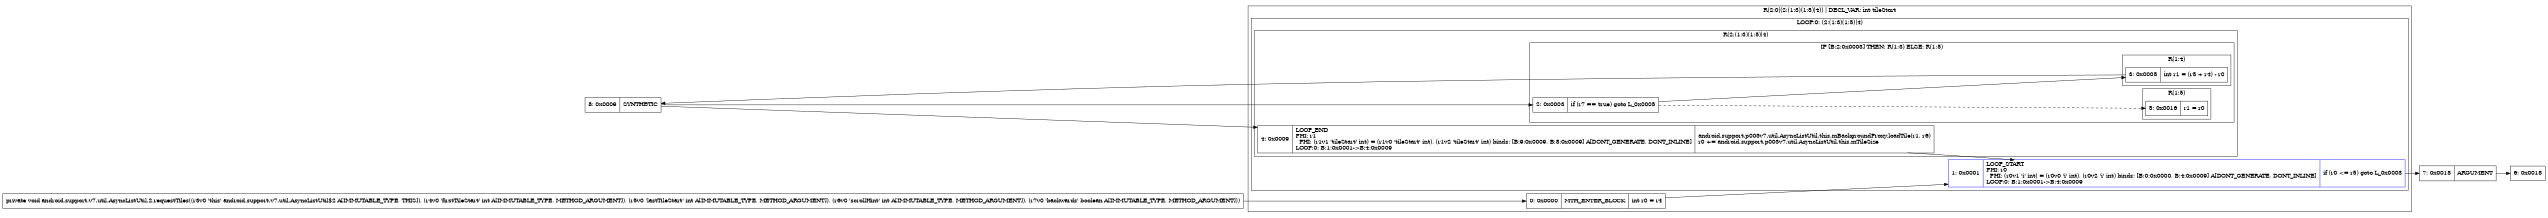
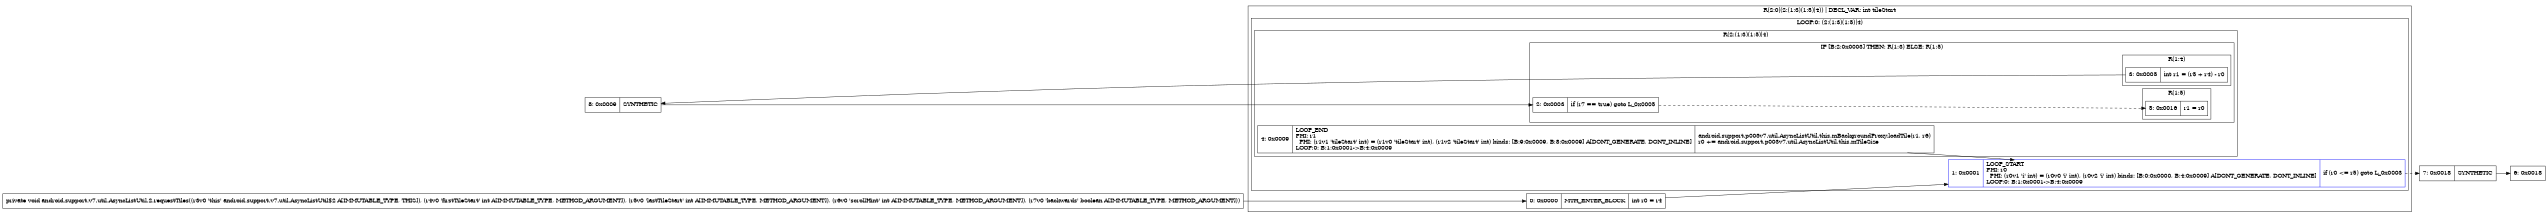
(1890, 90) -> none
(957, 117) -> none
(2410, 173) -> (2410, 173)
(2475, 173) -> (2475, 173)
